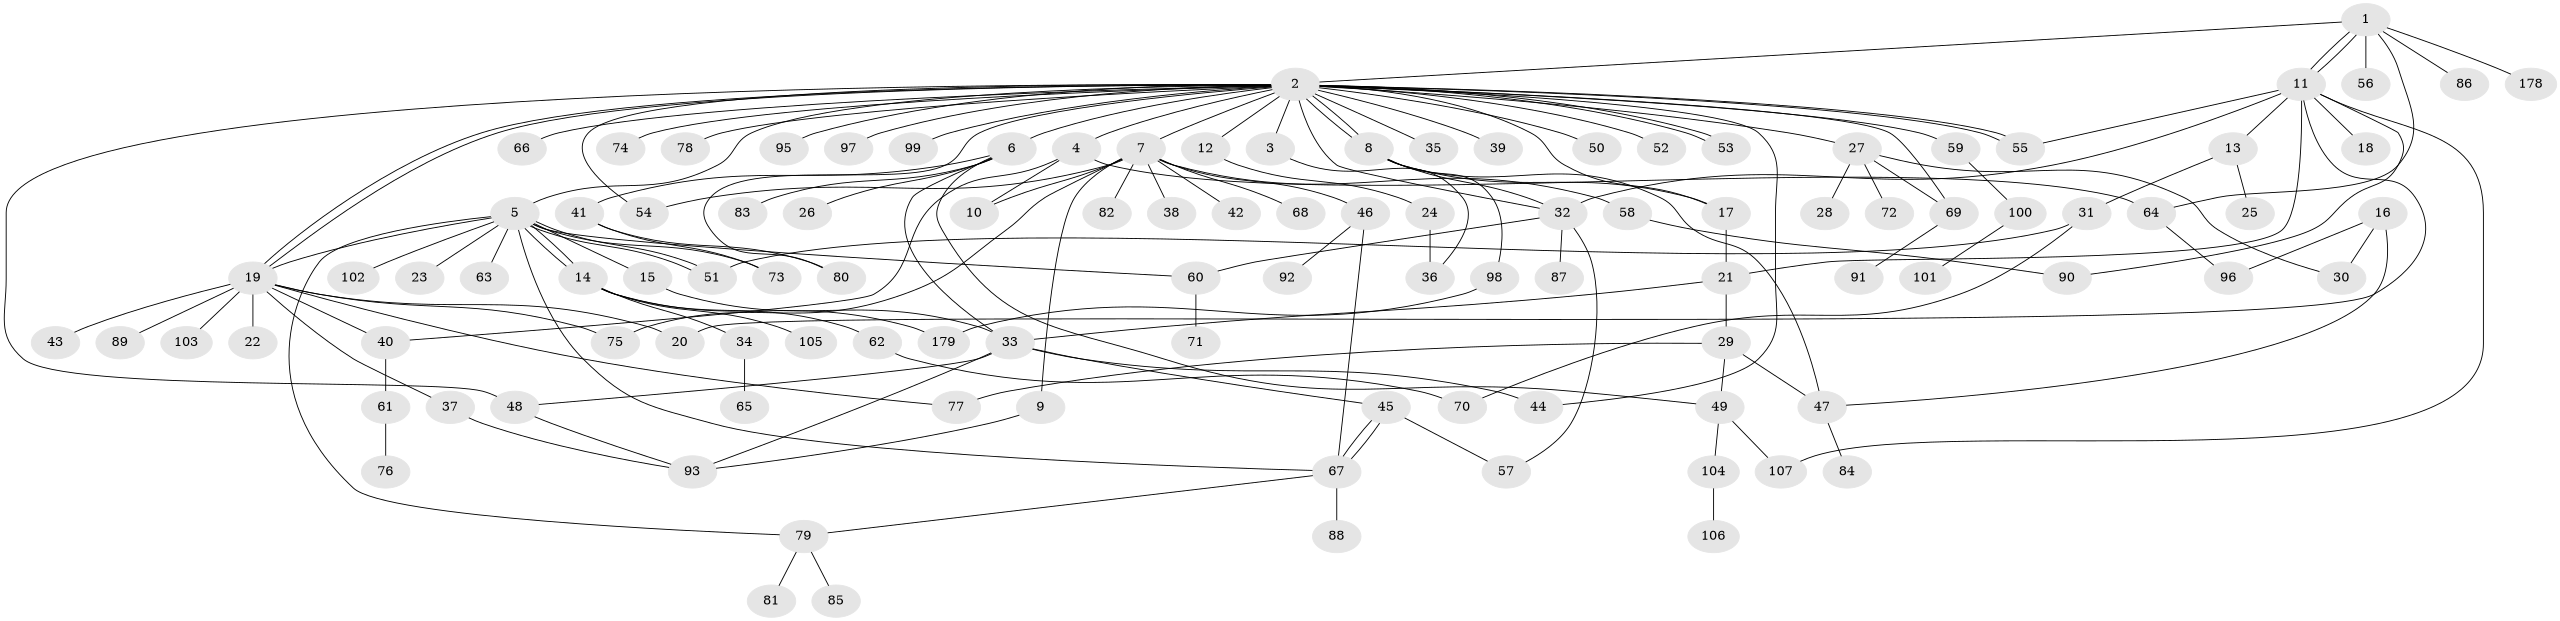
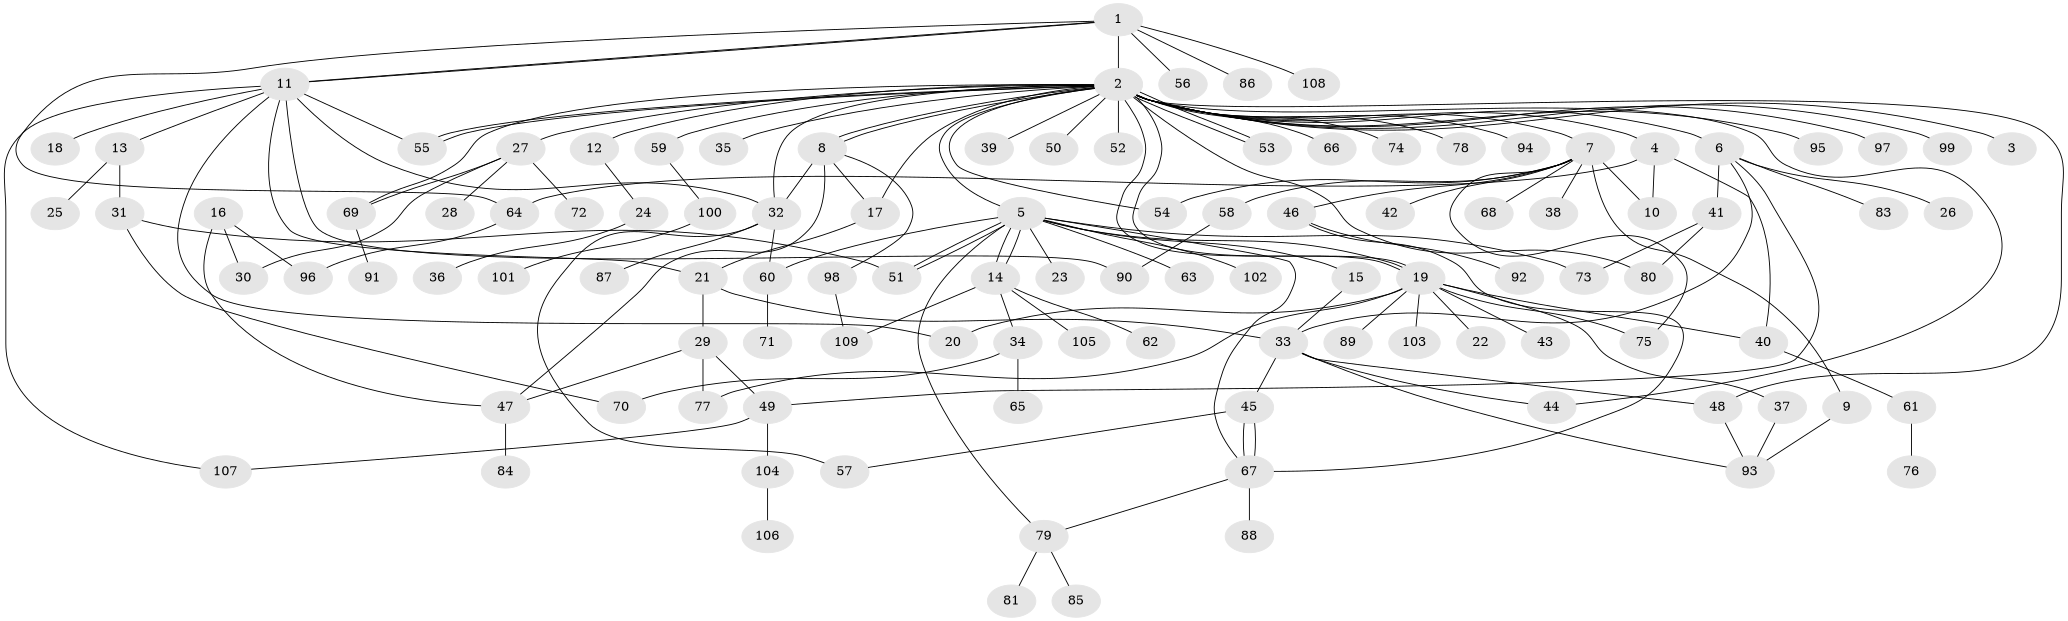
(2531, 84) -> (1314, 84)
none -> (1526, 149)
(1392, 169) -> none
(1107, 214) -> none
(944, 343) -> (847, 343)
(1155, 380) -> (848, 378)
